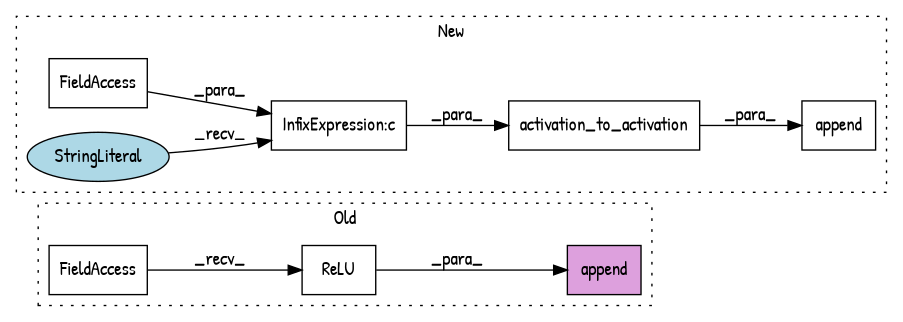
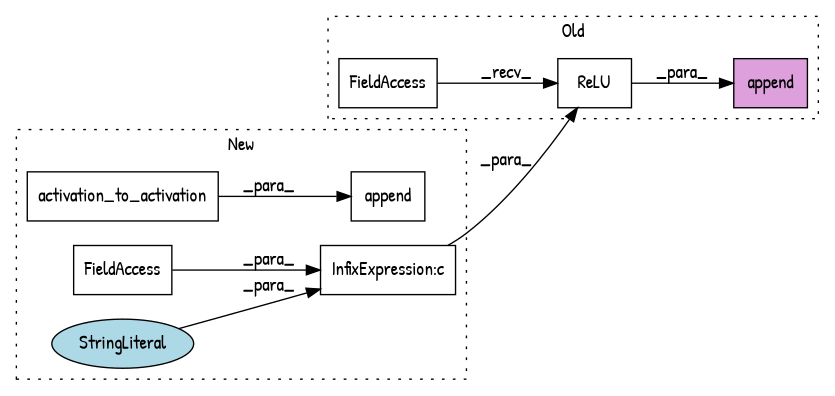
(450, 125) -> (515, 188)
(220, 134) -> (269, 286)
